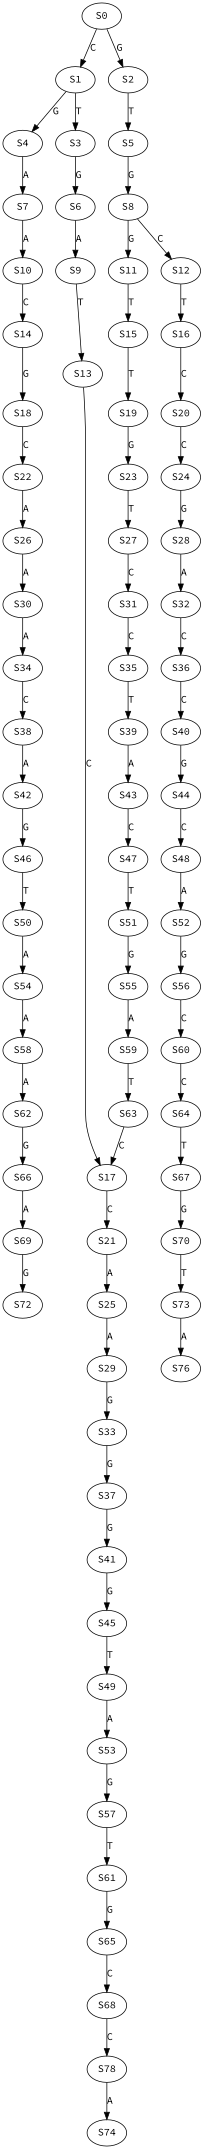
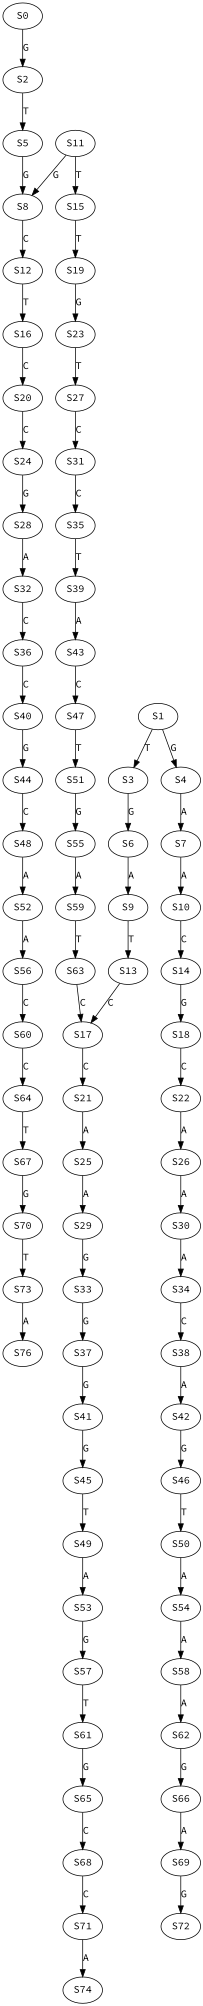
(90, 45) -> none
(128, 235) -> (51, 173)
(184, 955) -> (26, 939)
(107, 2069) -> (83, 1926)
